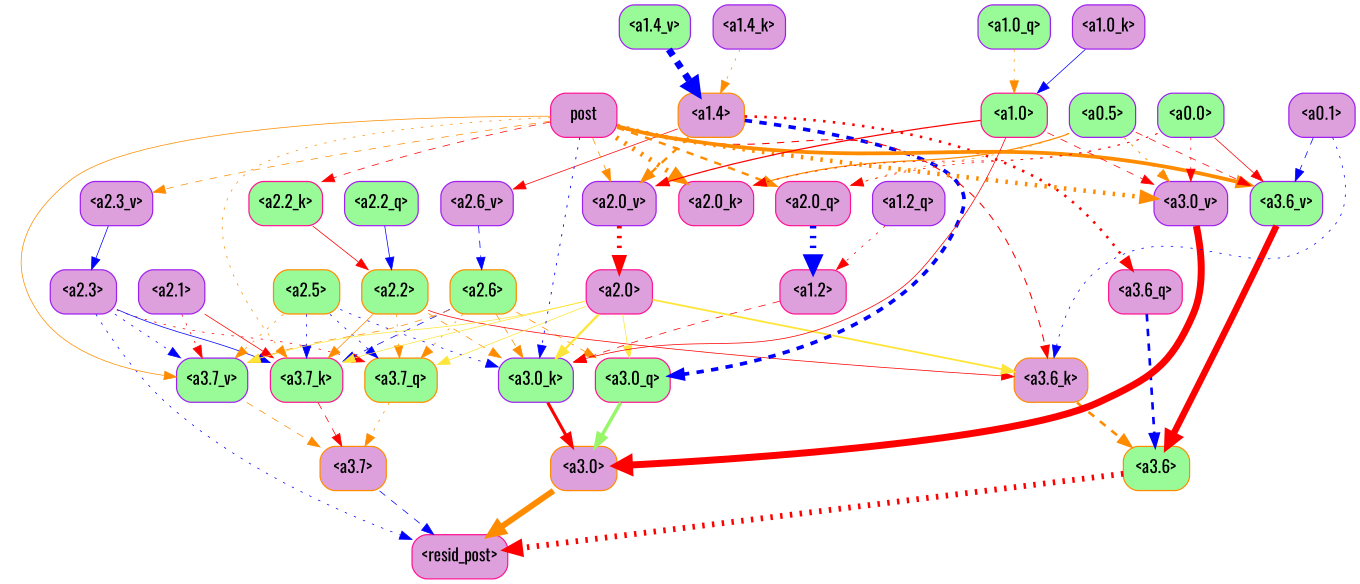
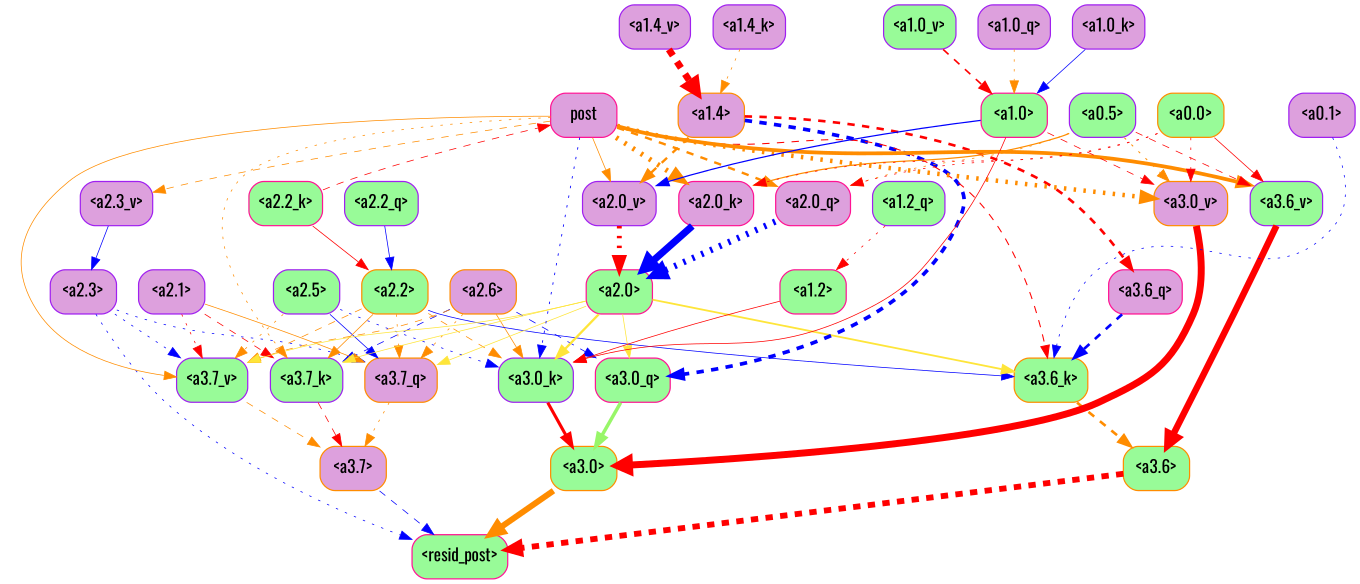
(655, 27) -> (655, 27)
none -> (920, 27)
(1014, 27) -> (1014, 27)
(680, 66) -> (680, 66)
(1191, 115) -> (1191, 115)
(943, 143) -> (943, 143)
(441, 147) -> (430, 155)
(598, 150) -> (599, 154)
(1307, 154) -> none
(753, 159) -> (753, 159)
(477, 204) -> none
(909, 204) -> (909, 204)
(1191, 204) -> (1191, 204)
(813, 242) -> (720, 246)
none -> (672, 244)
(307, 292) -> (307, 292)
(483, 292) -> (483, 292)
(619, 292) -> (619, 292)
(813, 292) -> (813, 292)
(225, 327) -> (225, 327)
(682, 328) -> (682, 328)
(346, 329) -> (346, 329)
none -> (279, 330)
(307, 330) -> none
(506, 331) -> (506, 331)
(551, 332) -> (551, 332)
none -> (311, 333)
(222, 335) -> (222, 335)
(206, 340) -> none
(713, 353) -> (713, 353)
(307, 380) -> (307, 380)
(401, 380) -> (401, 380)
(1051, 380) -> (1051, 380)
(1151, 383) -> (1103, 332)
(584, 468) -> (584, 468)
(822, 511) -> (822, 511)
(460, 557) -> (460, 557)
